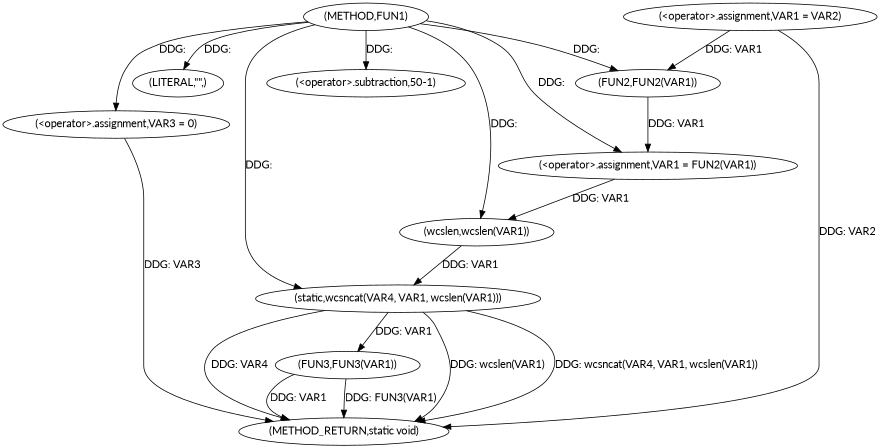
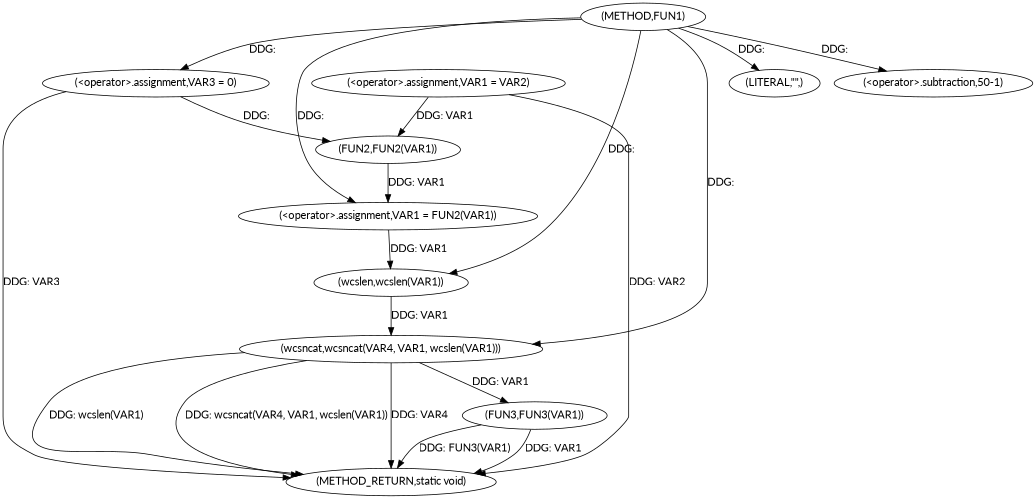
(517, 40) -> (250, 124)
(398, 299) -> (391, 349)
